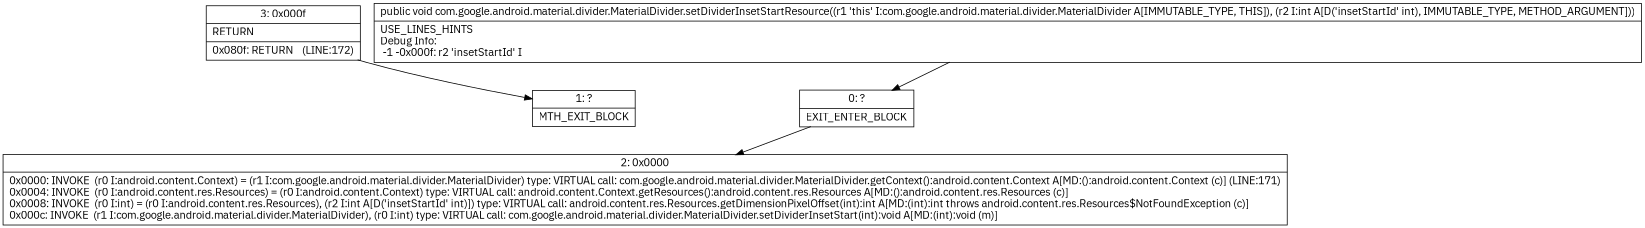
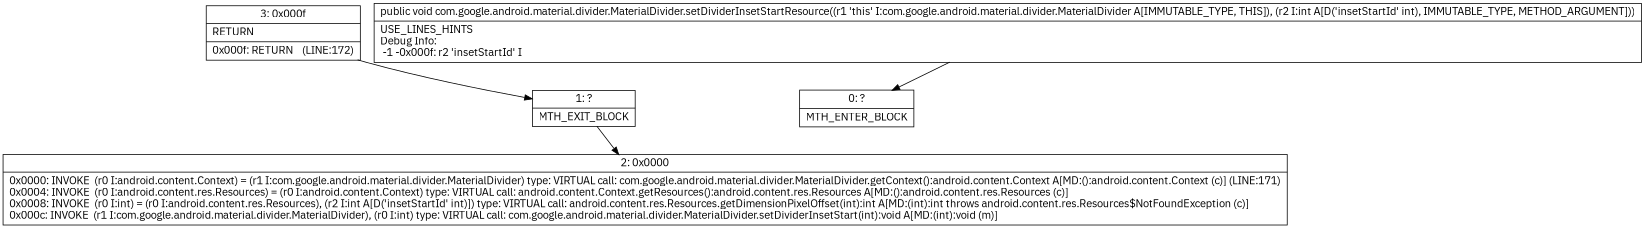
(283, 51) -> (283, 51)
(857, 117) -> (857, 117)
(777, 139) -> (605, 137)
